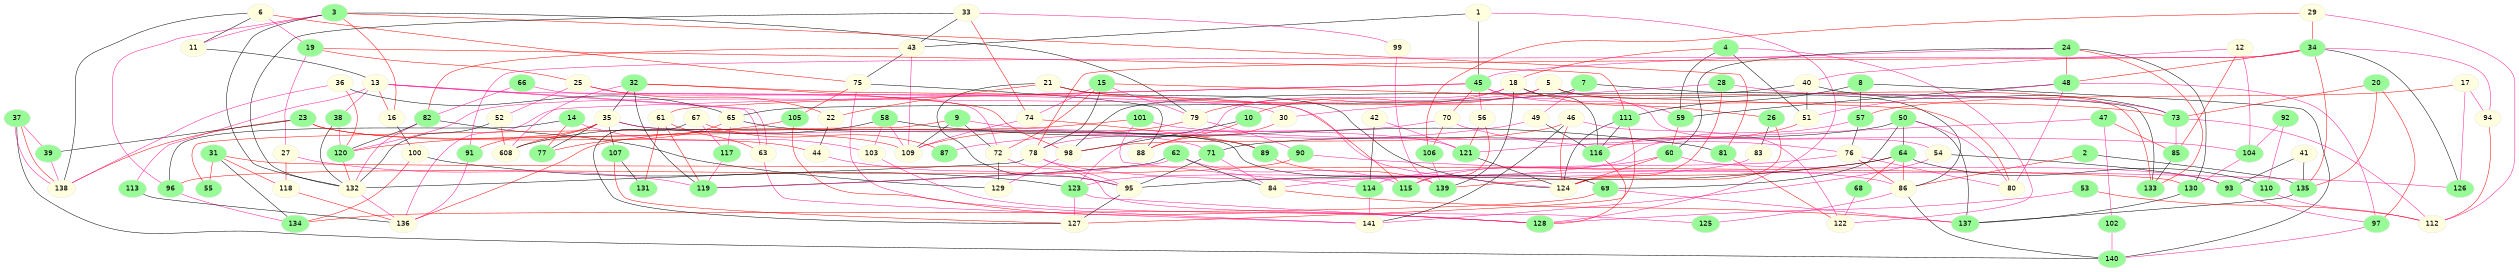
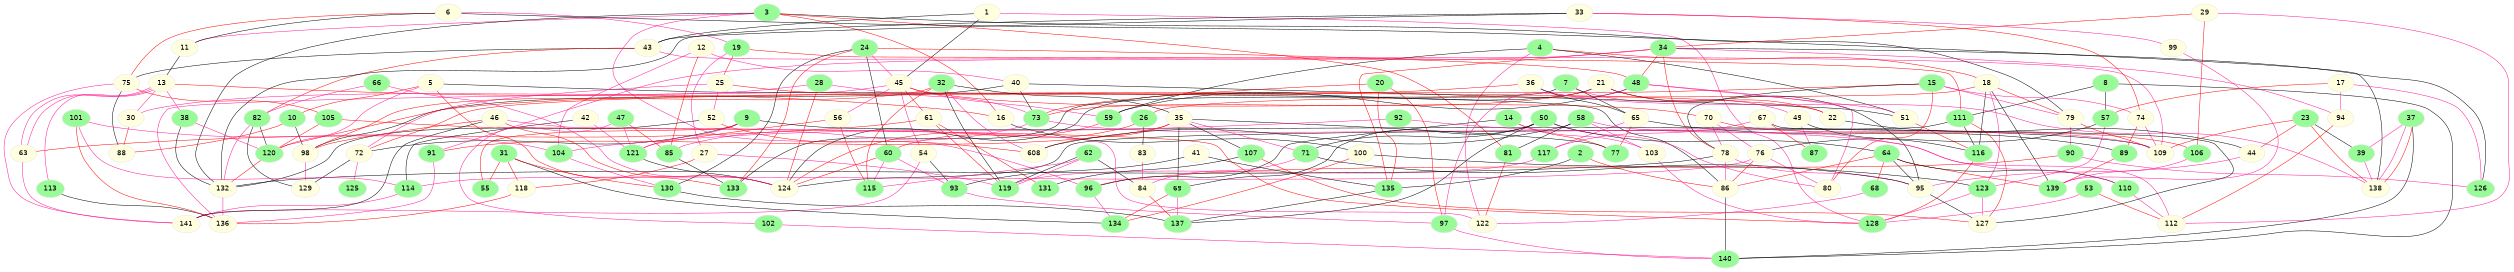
(1478, 83) -> (899, 83)
(1780, 215) -> none
